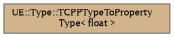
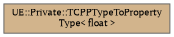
(87, 19) -> (87, 19)
